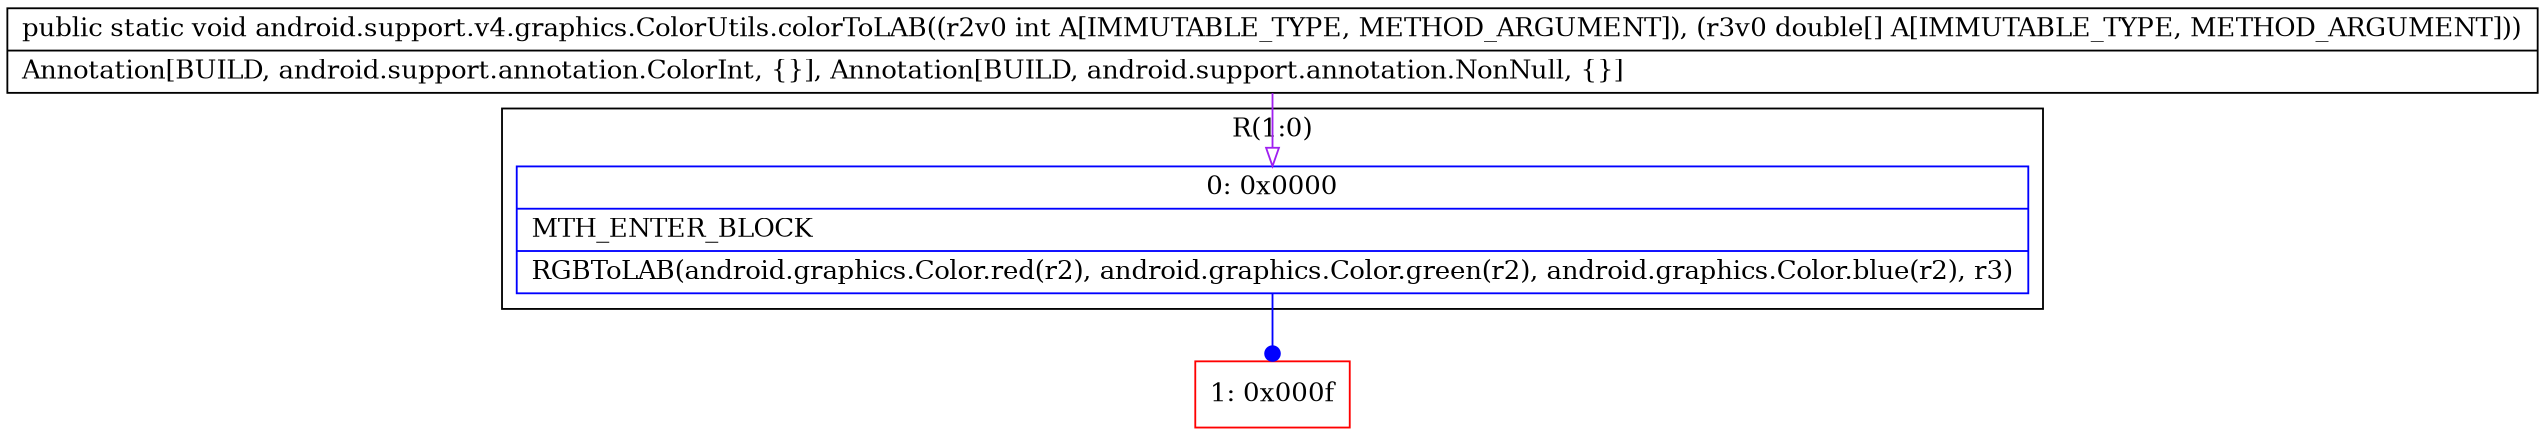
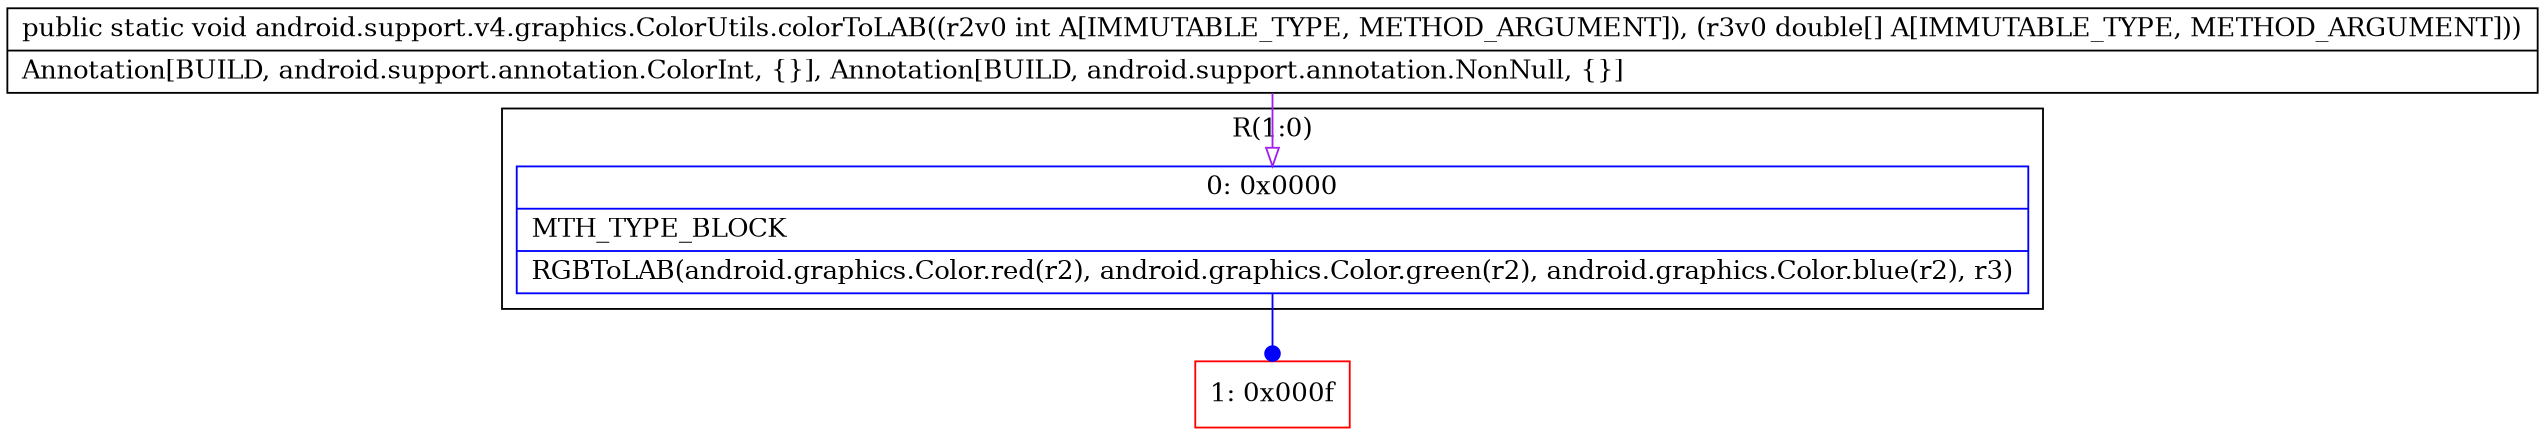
(673, 229) -> (659, 229)
